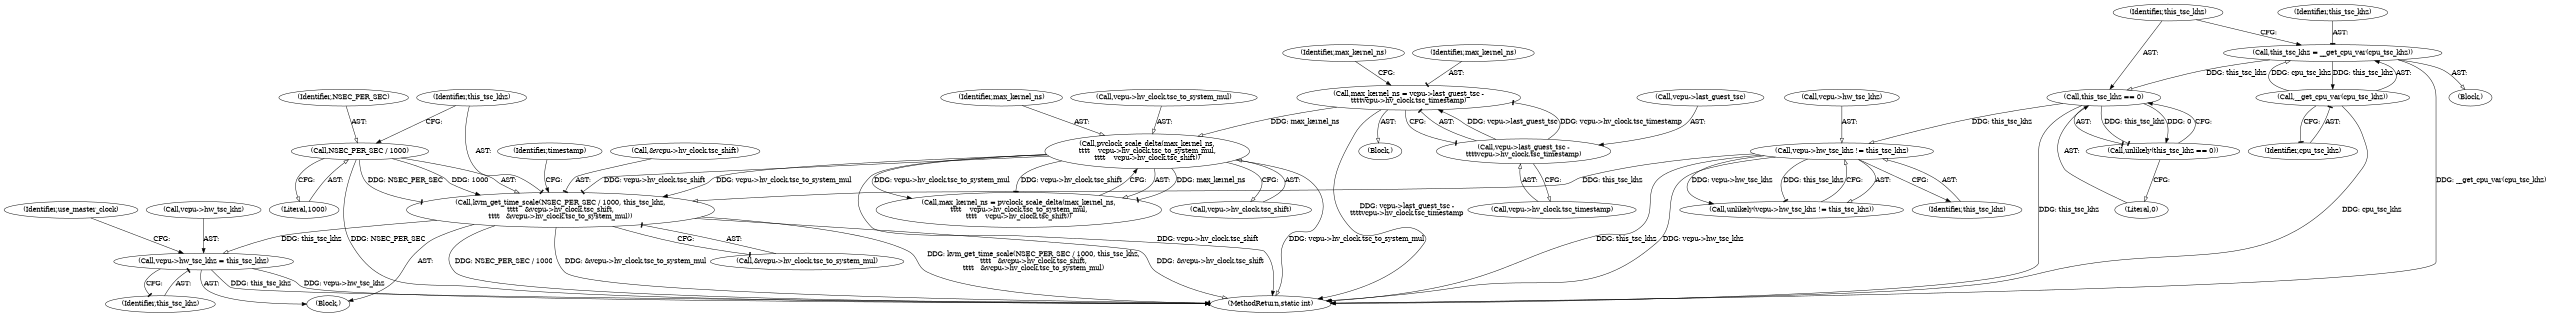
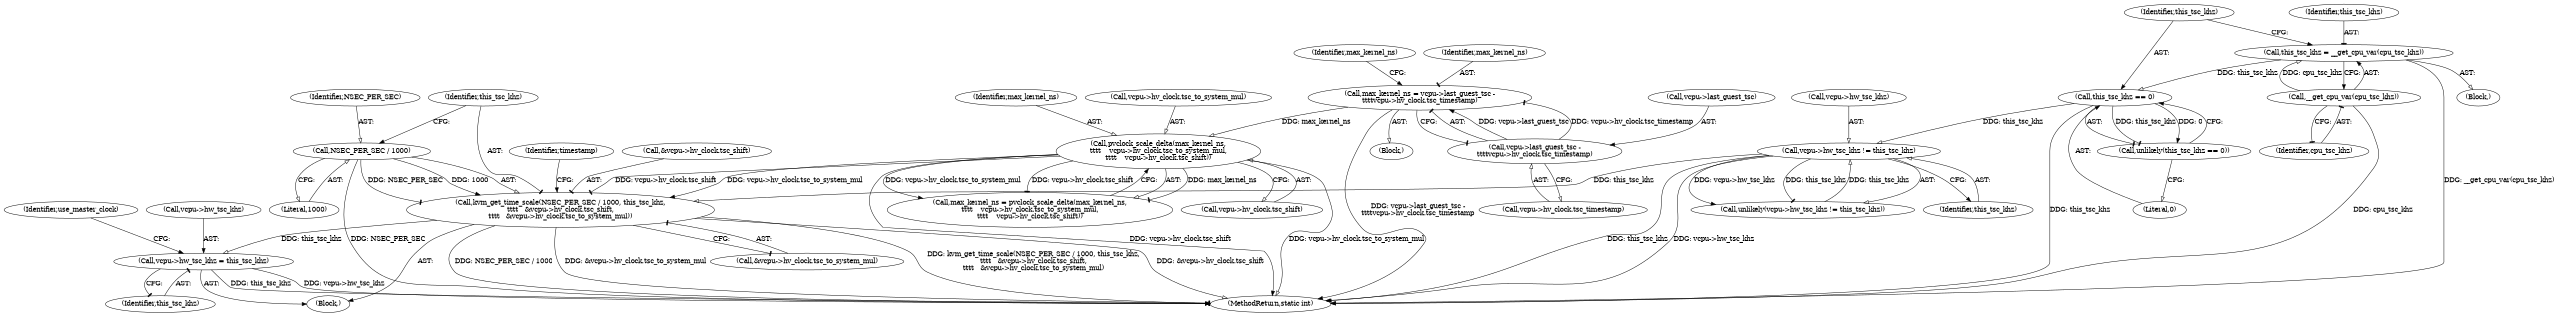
(2363, 73) -> (2353, 73)
(1856, 181) -> (1879, 181)
